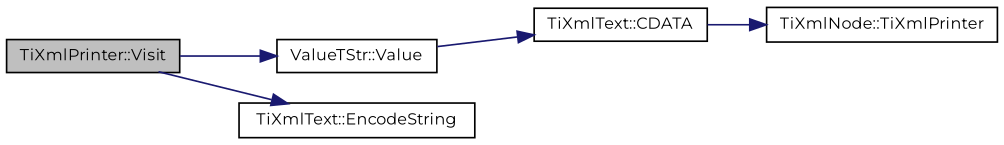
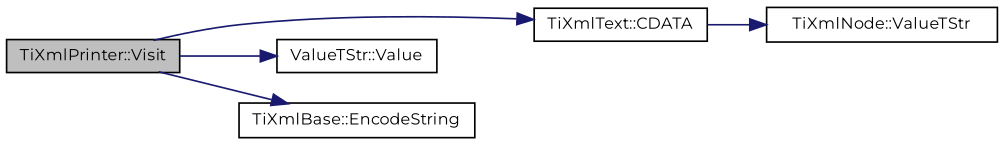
(882, 25) -> (882, 25)
(477, 42) -> (334, 18)
(357, 120) -> (357, 120)
